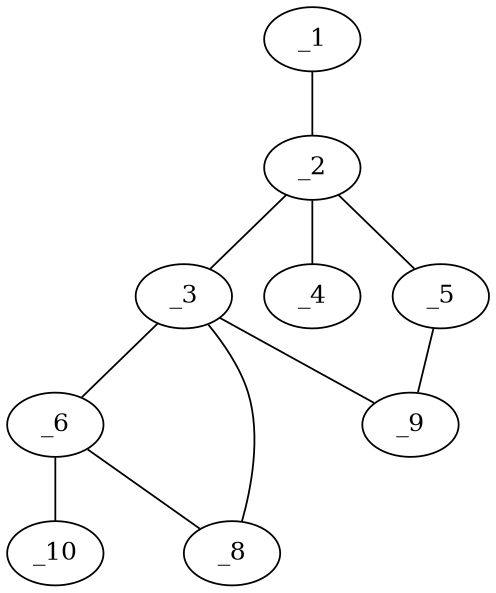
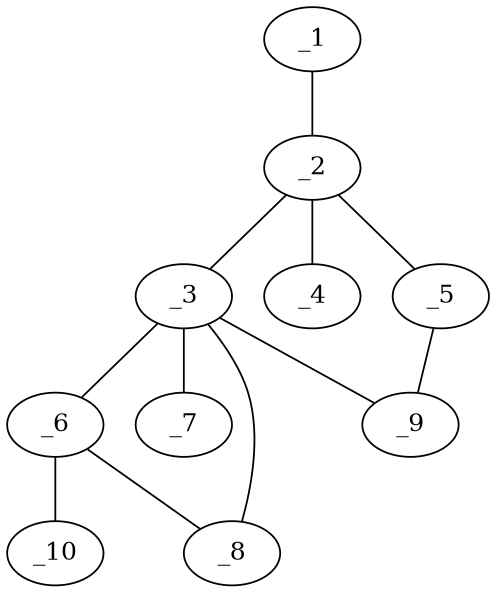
none -> (184, 425)
